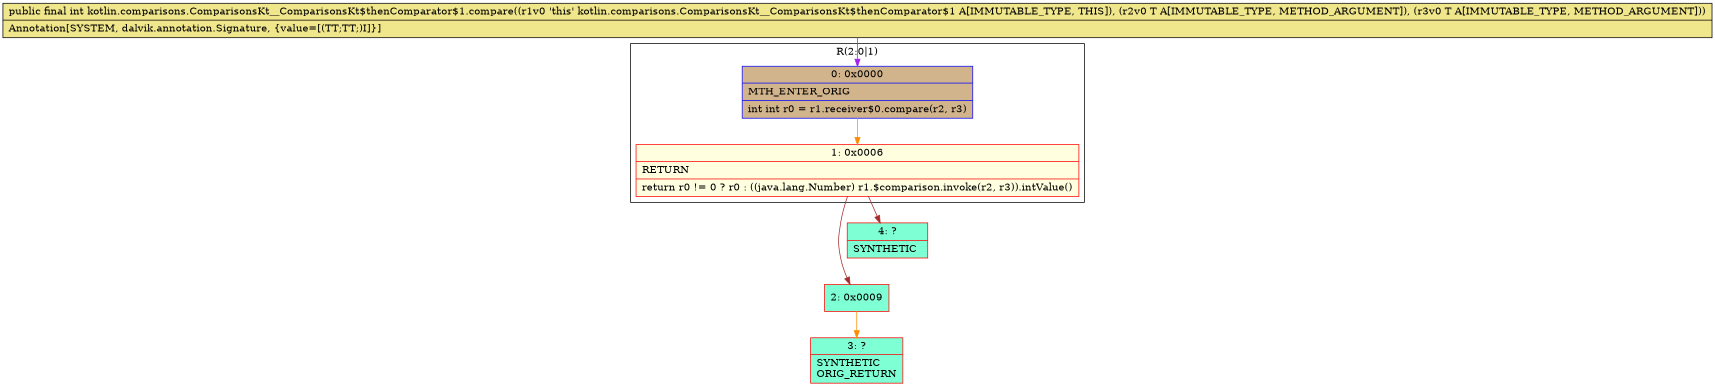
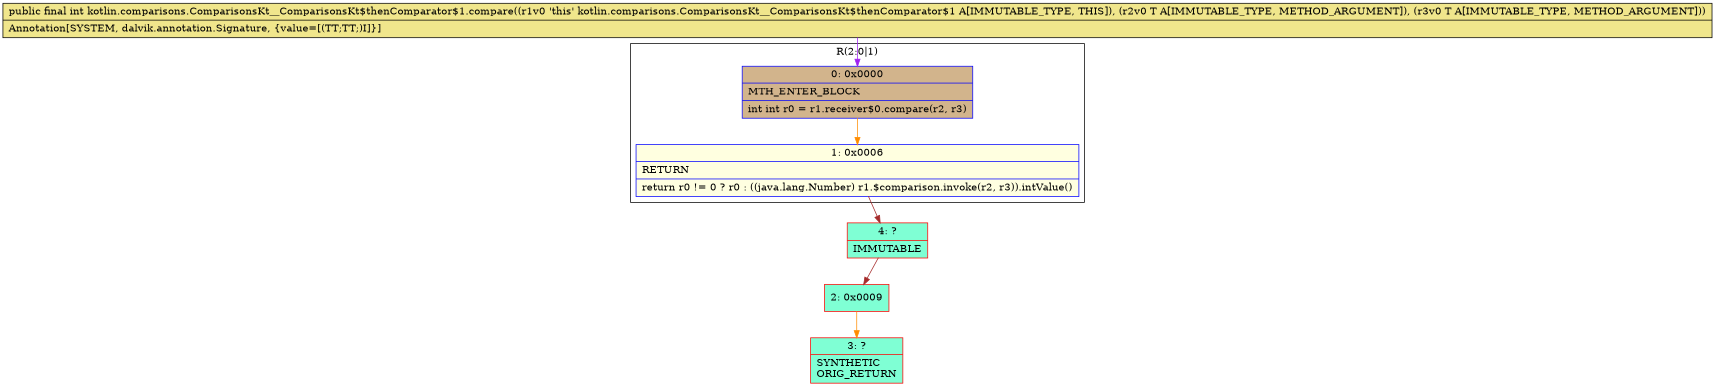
(799, 91) -> (804, 91)
(857, 171) -> (857, 171)
(839, 237) -> (873, 268)
(885, 249) -> (887, 249)
